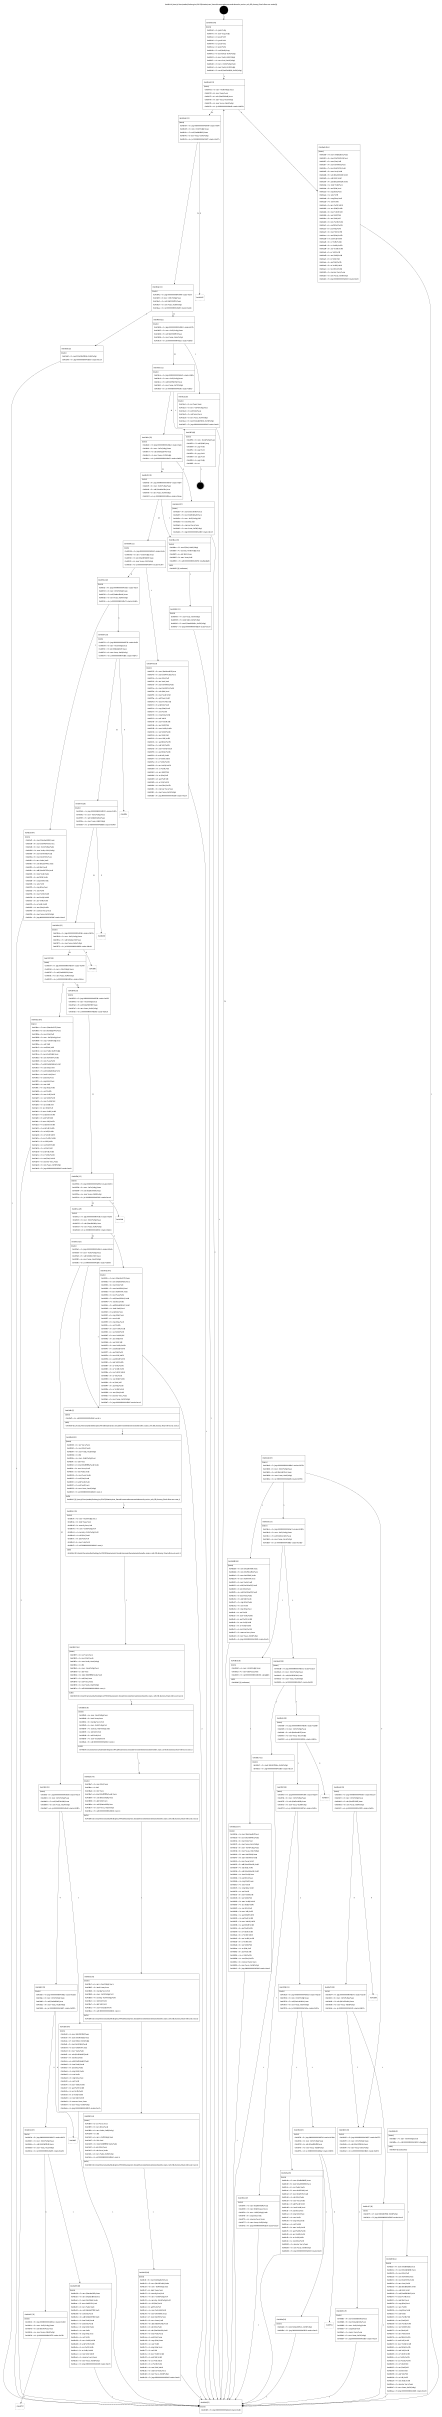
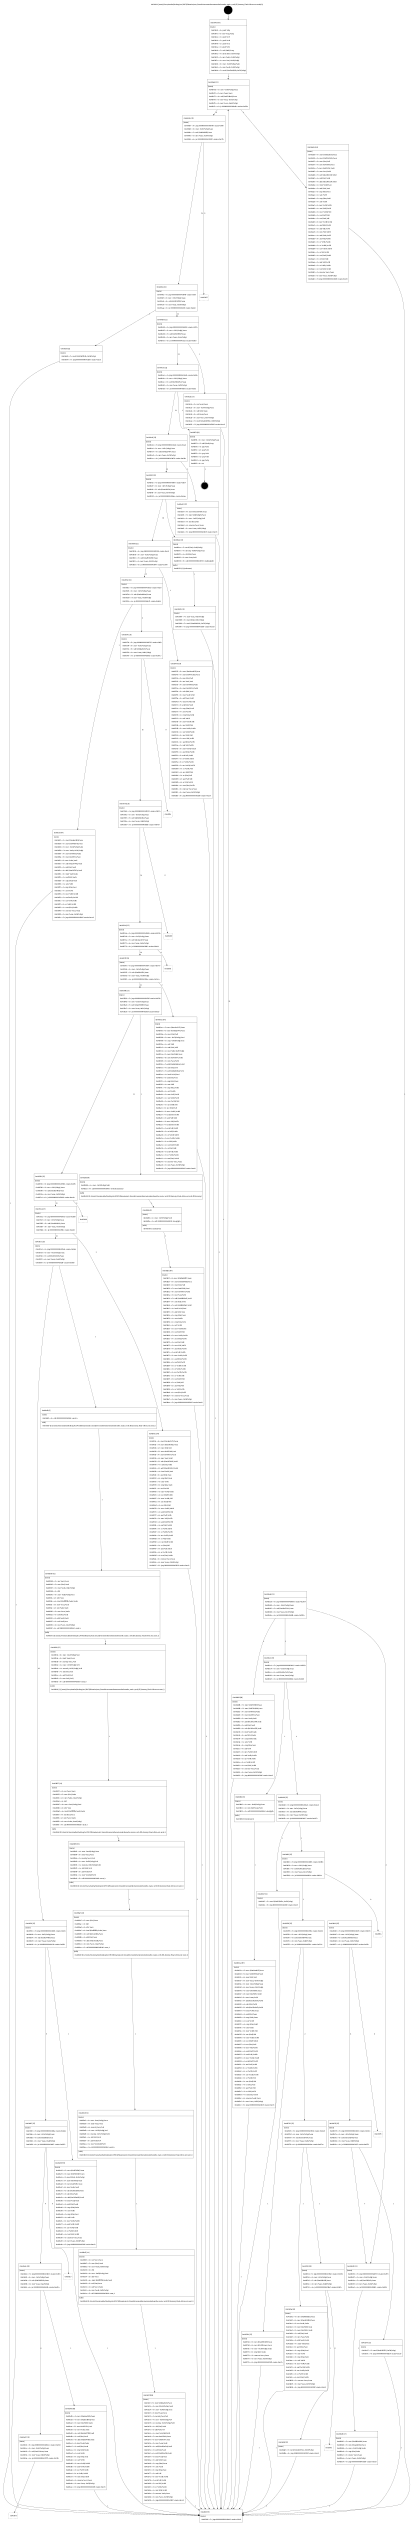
none -> (141, 1187)
